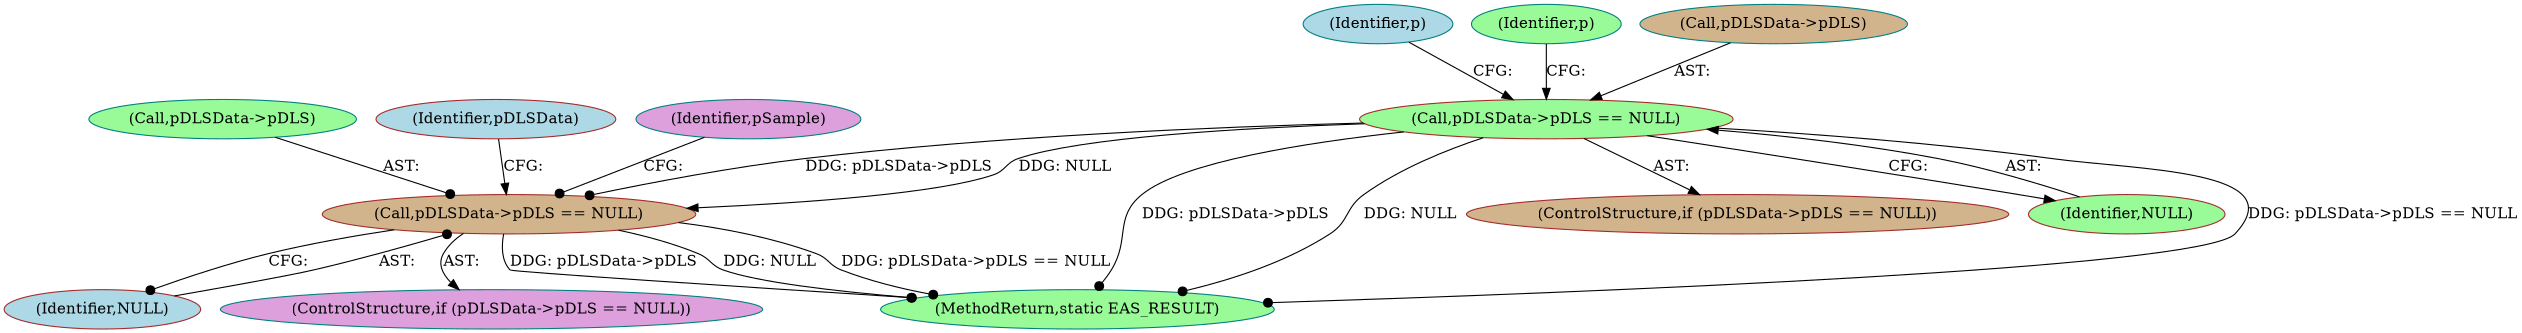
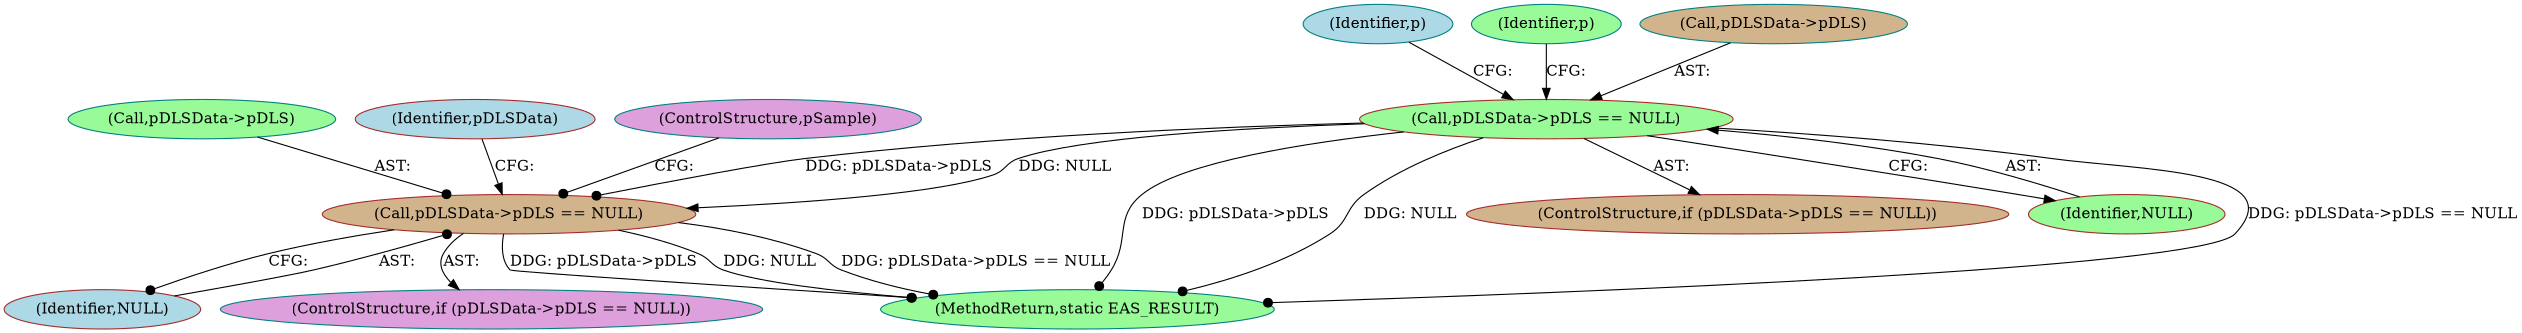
(748, 119) -> (768, 119)
